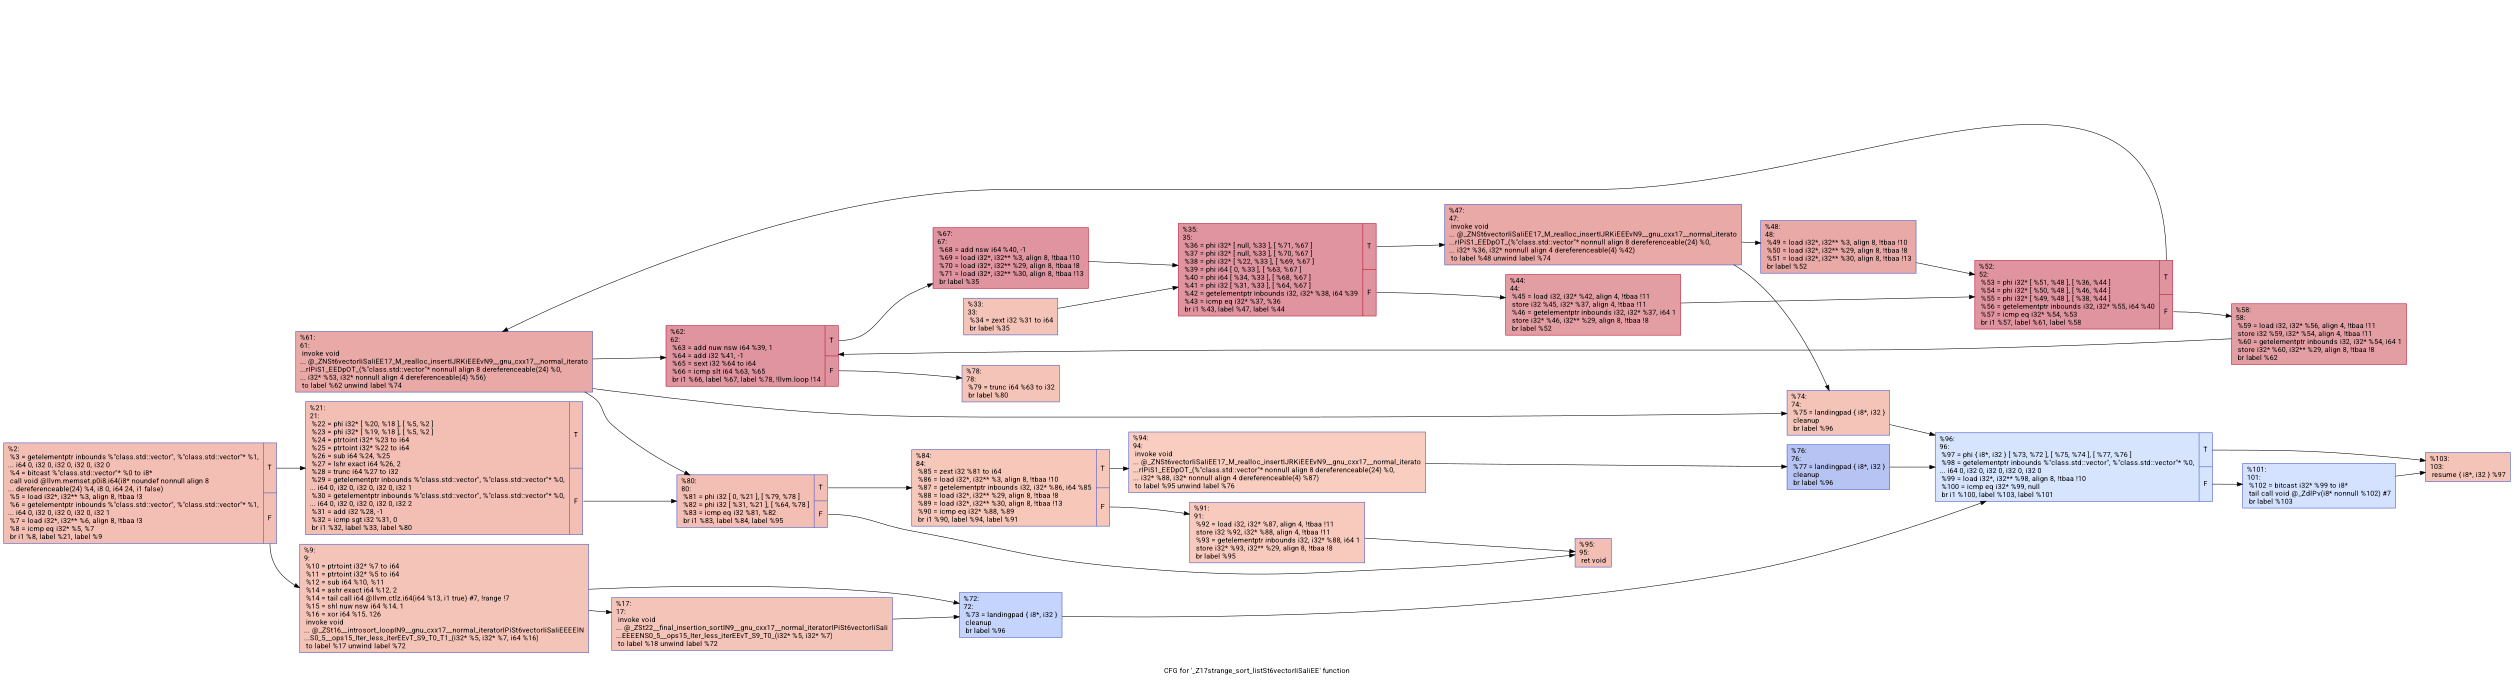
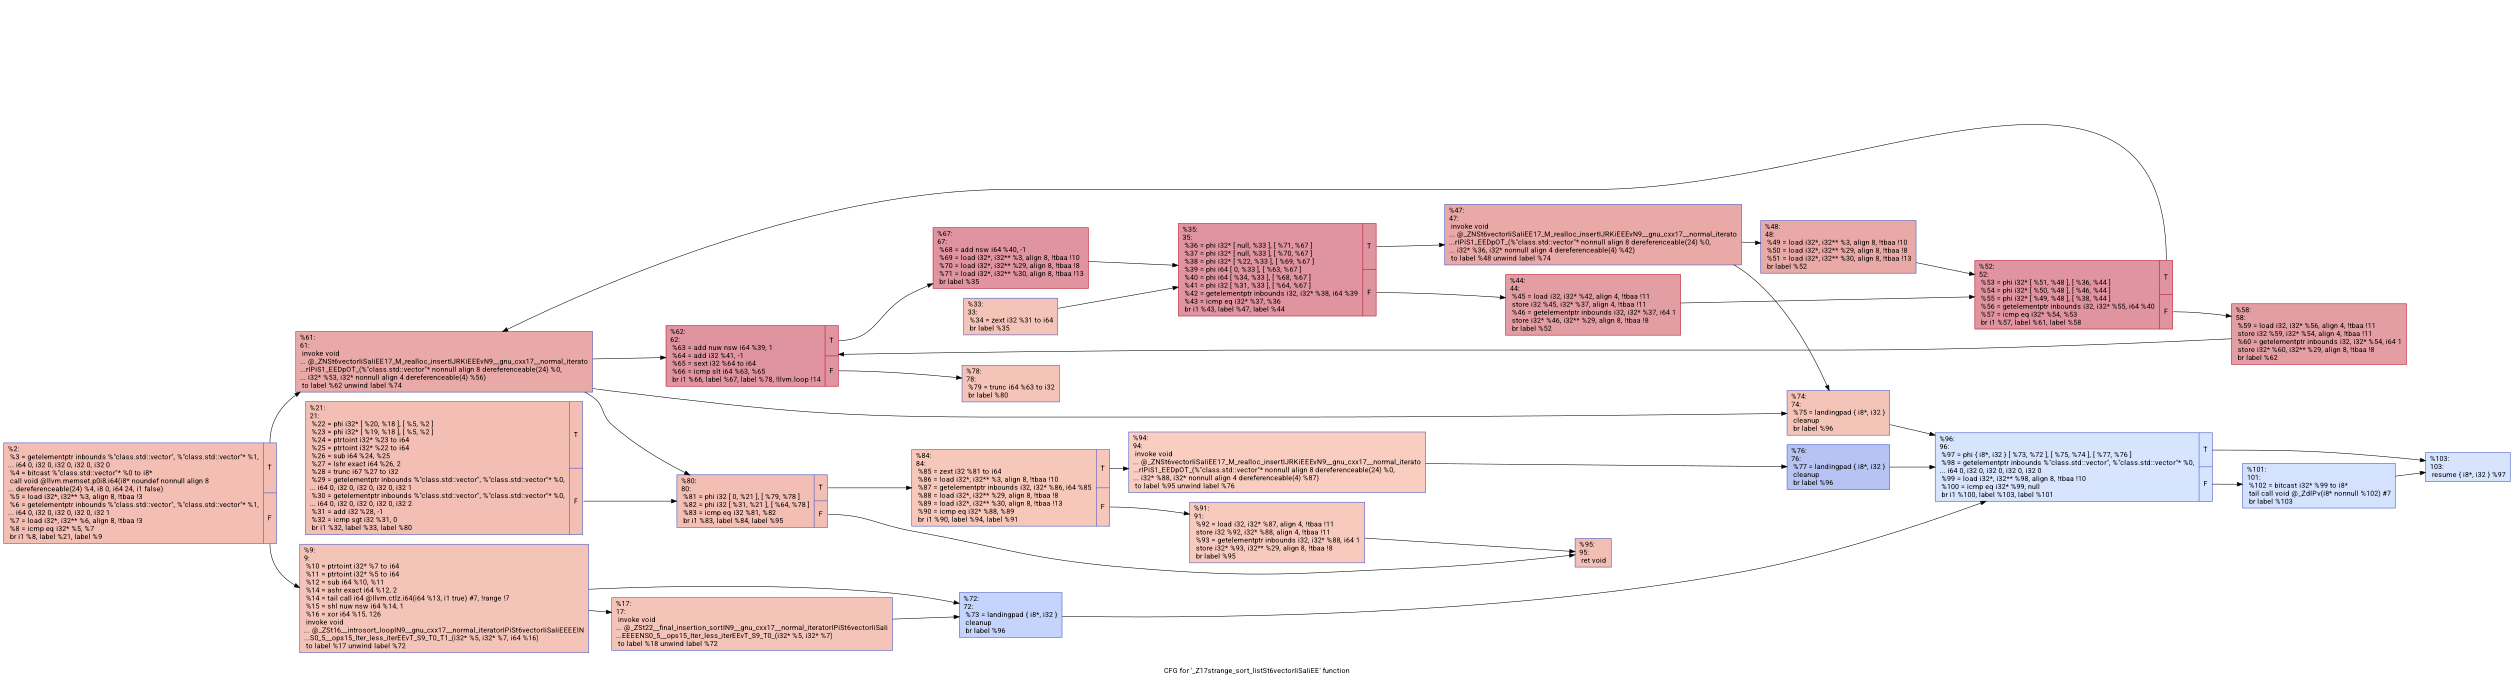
(2468, 467) -> (2468, 467)
(288, 468) -> (277, 416)
(354, 472) -> (354, 472)
